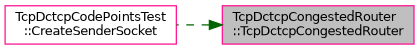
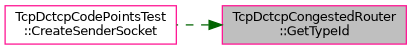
(318, 25) -> (314, 25)
